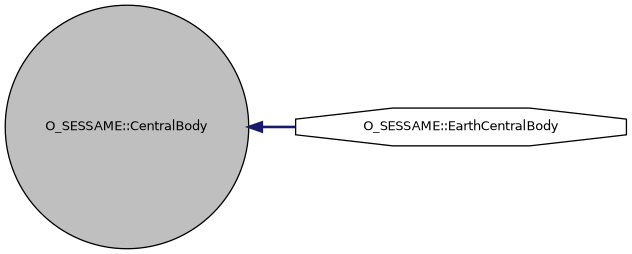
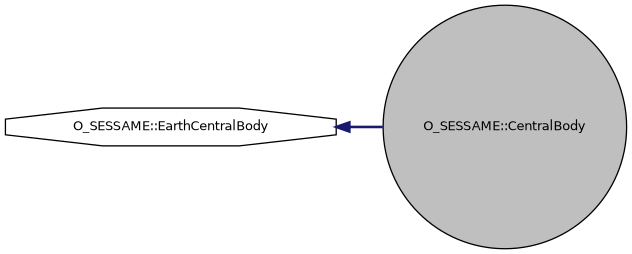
(279, 127) -> (366, 127)
